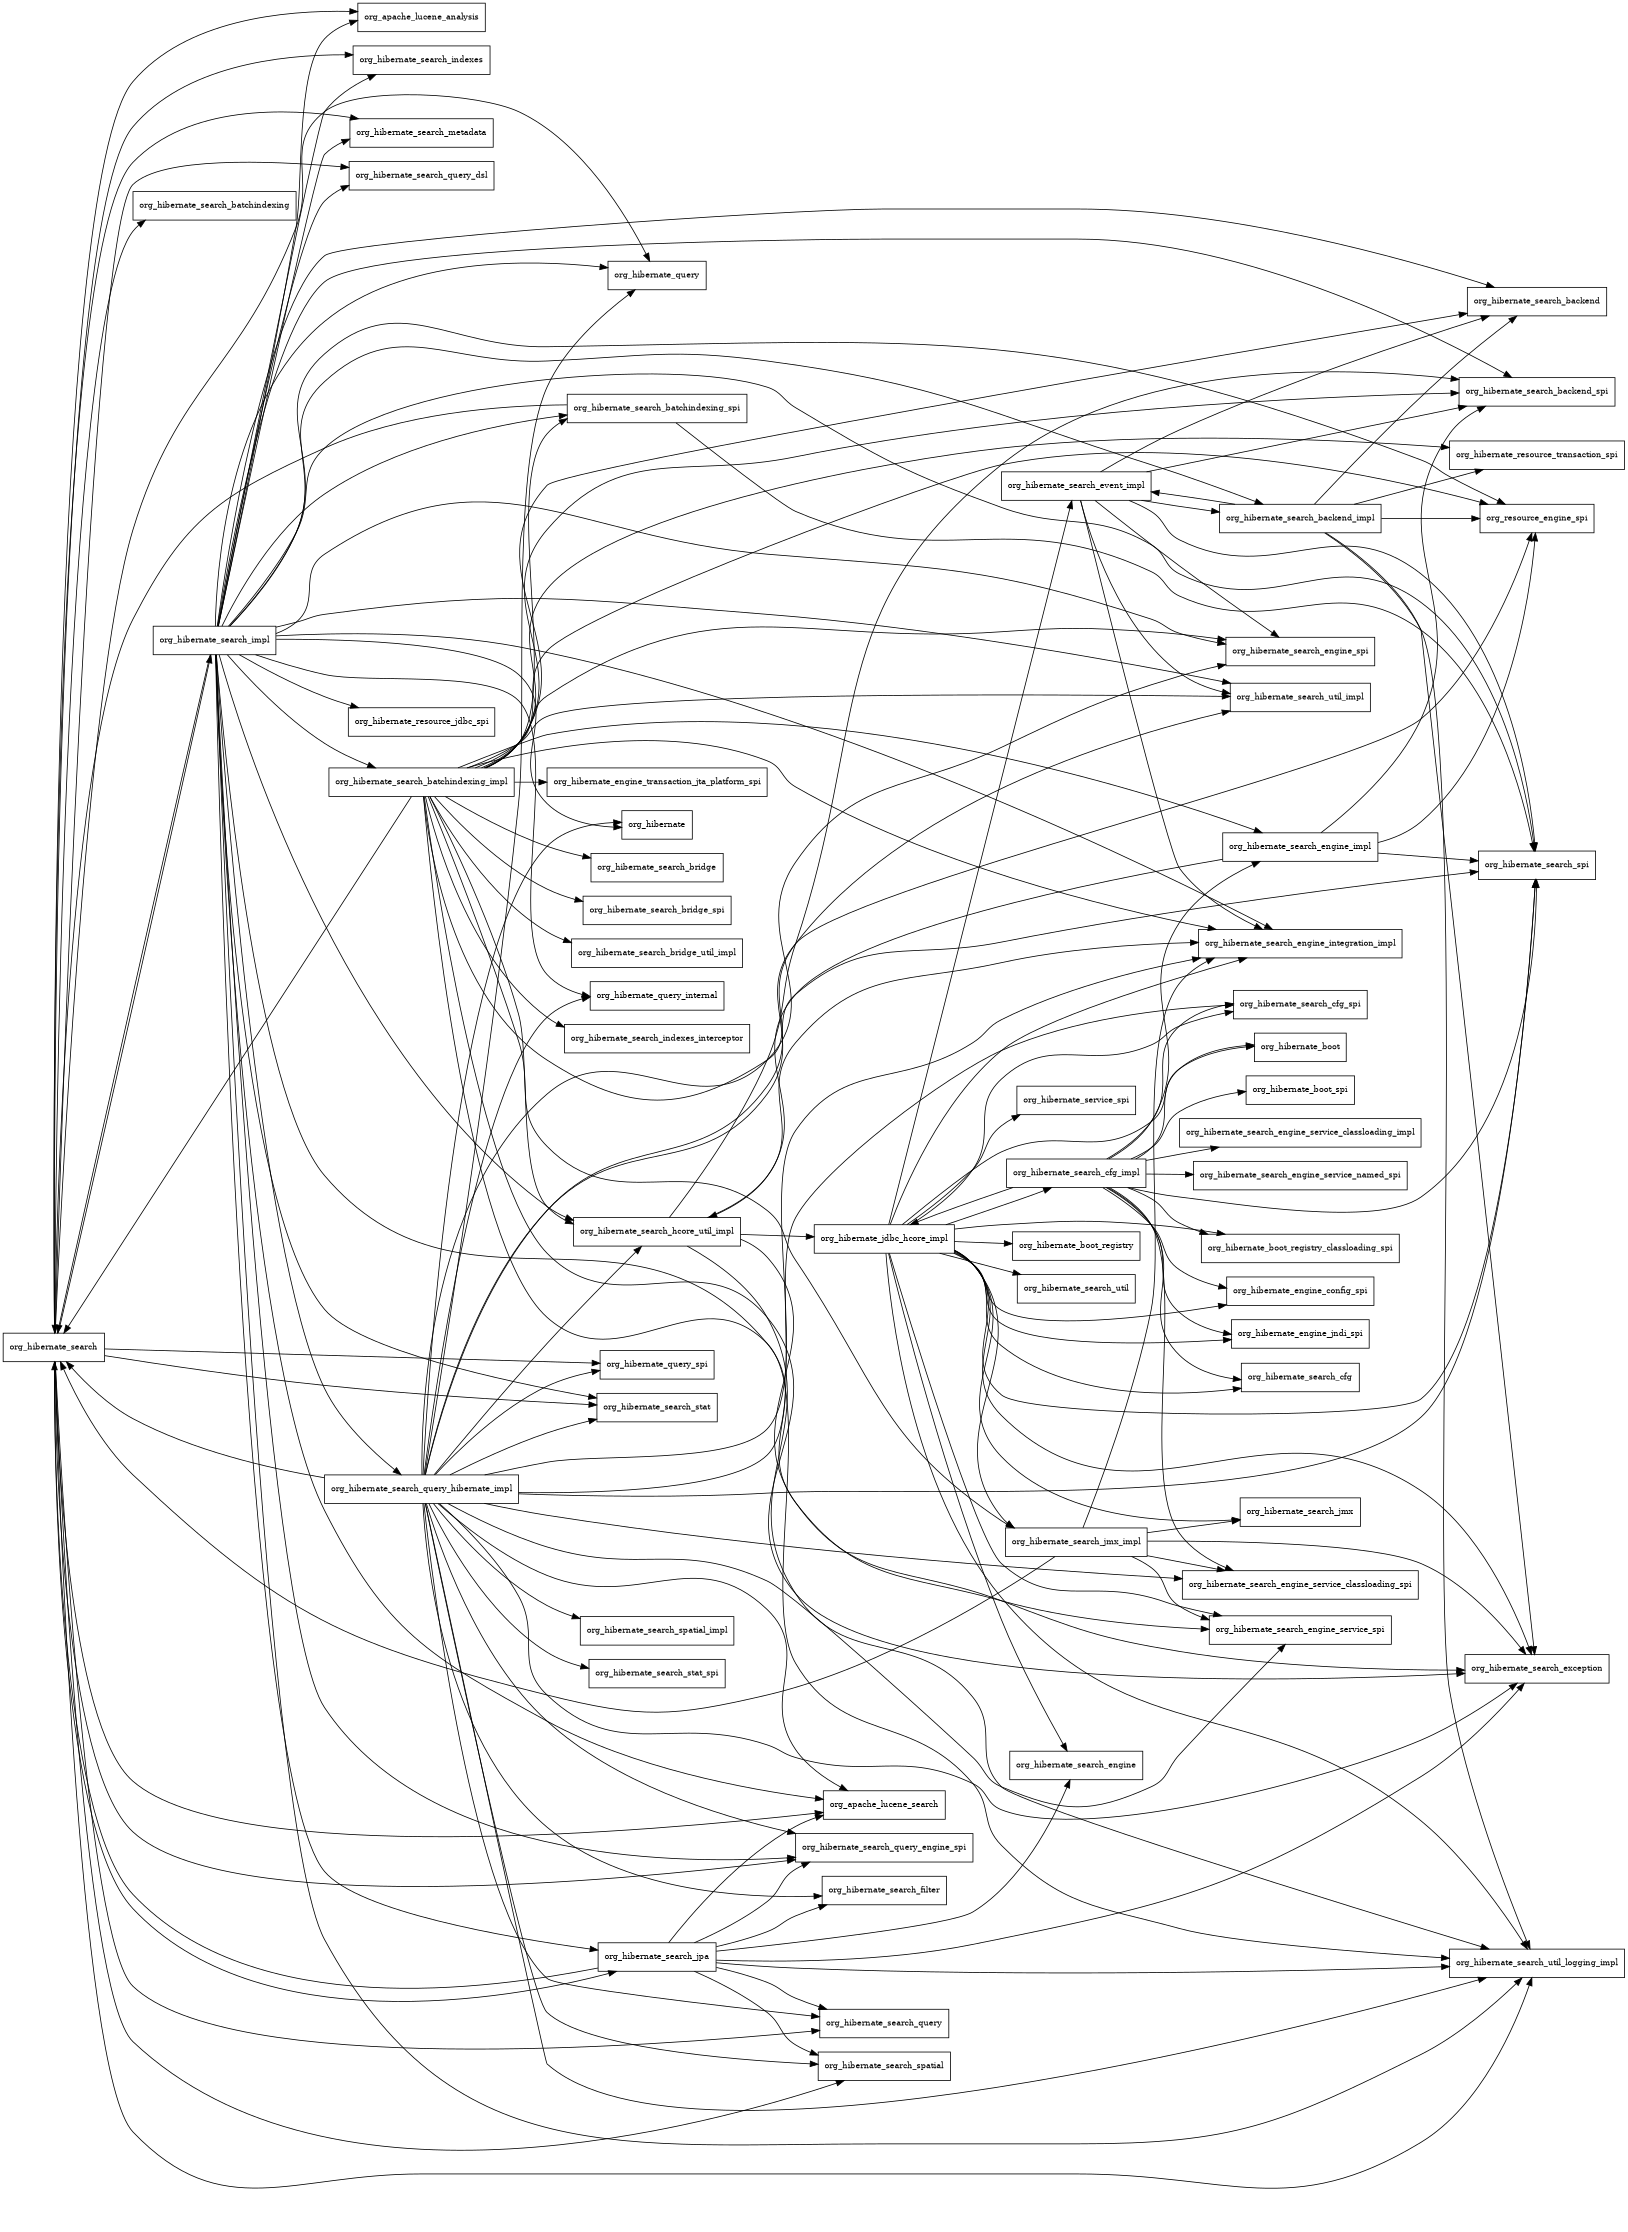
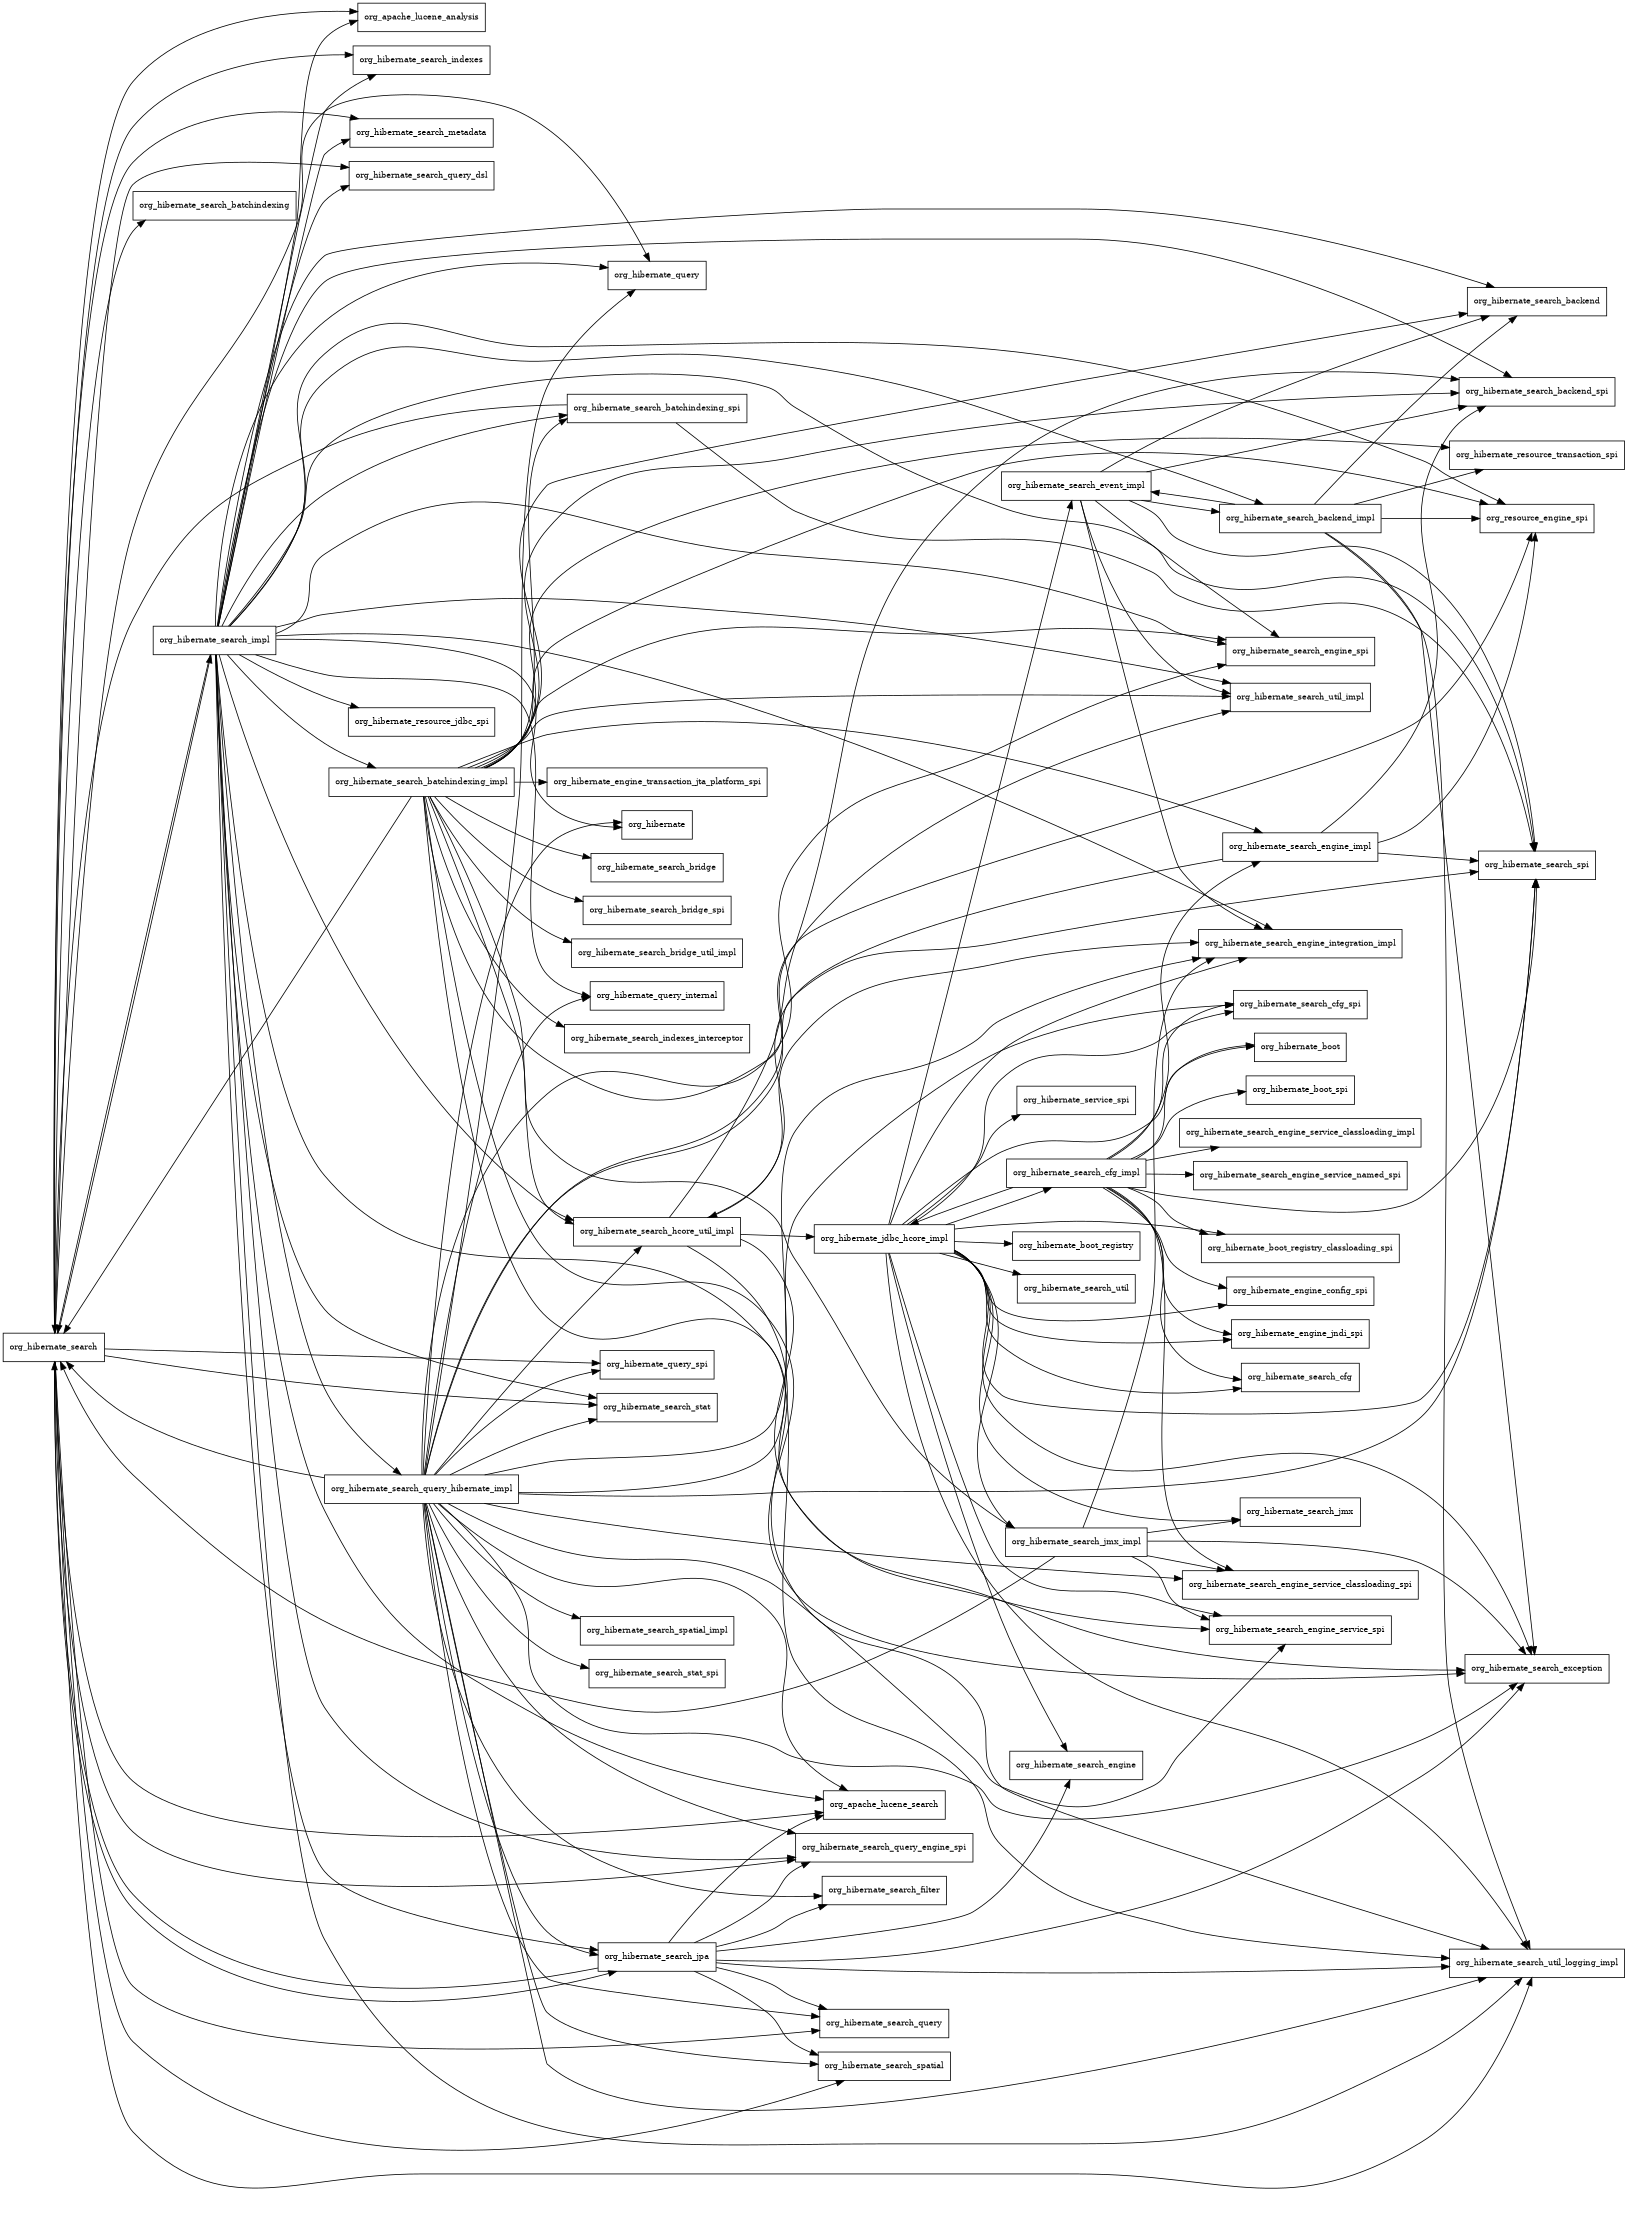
(837, 809) -> none
none -> (472, 1748)
